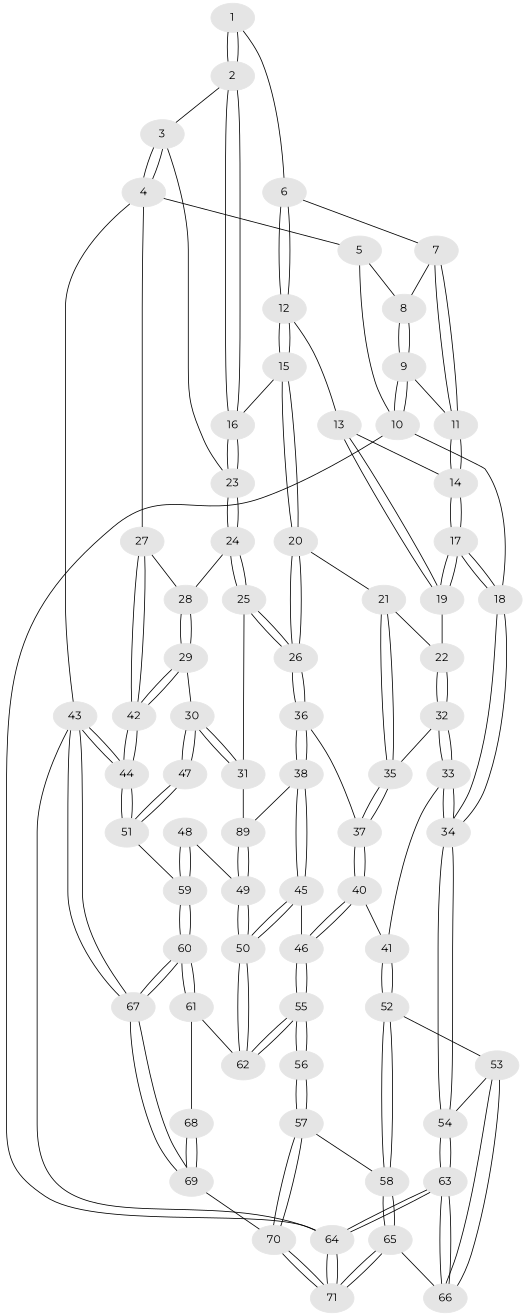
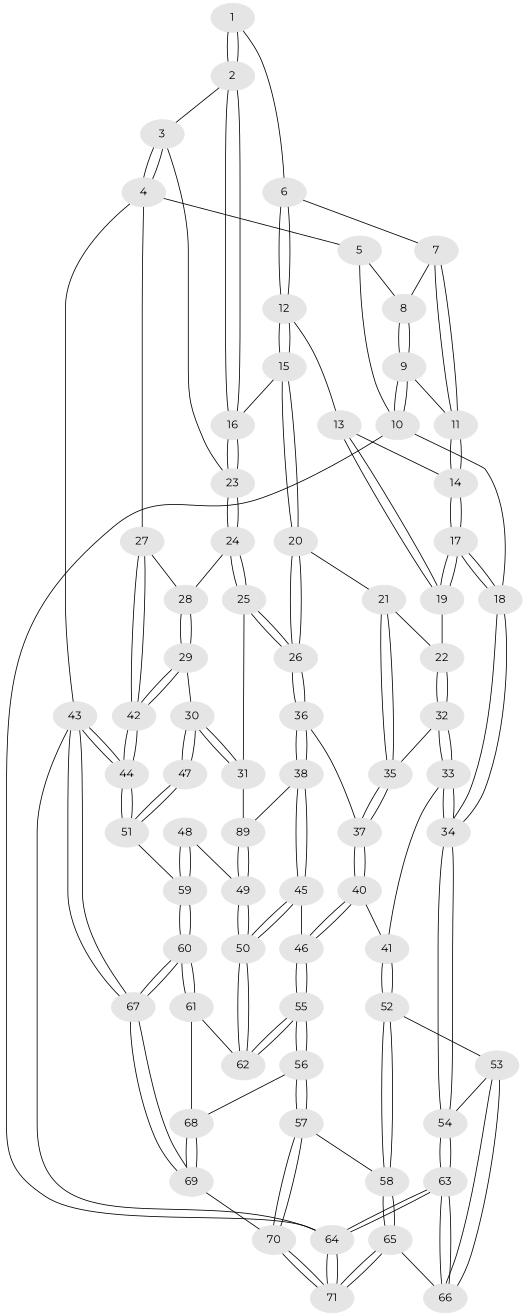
none -> (247, 1094)
